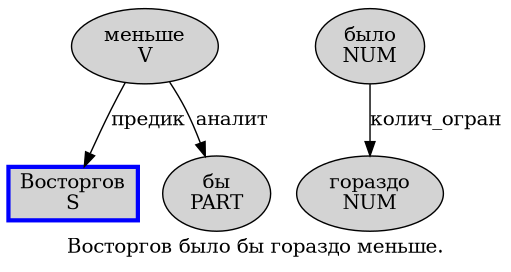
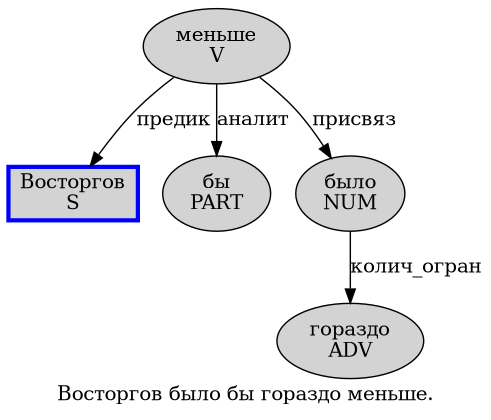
none -> (295, 109)
(370, 194) -> (350, 341)
